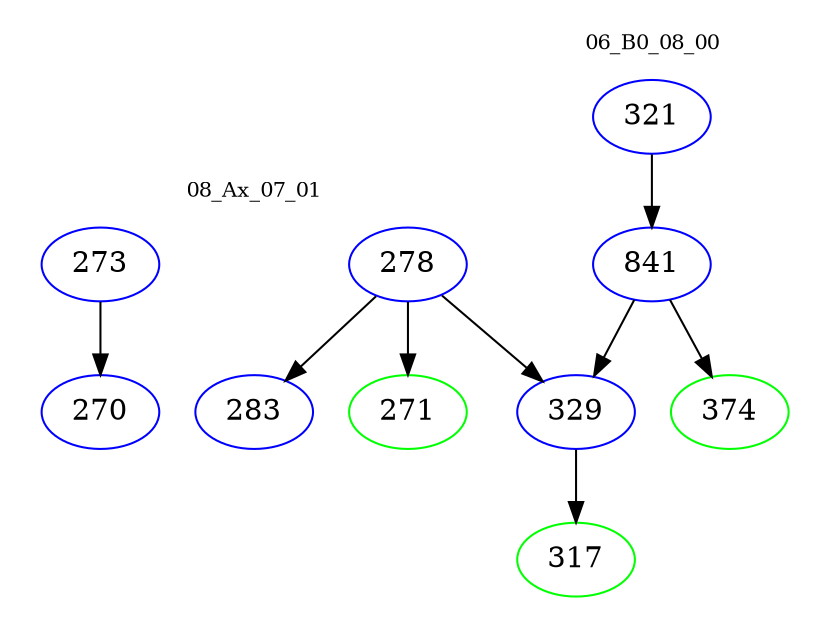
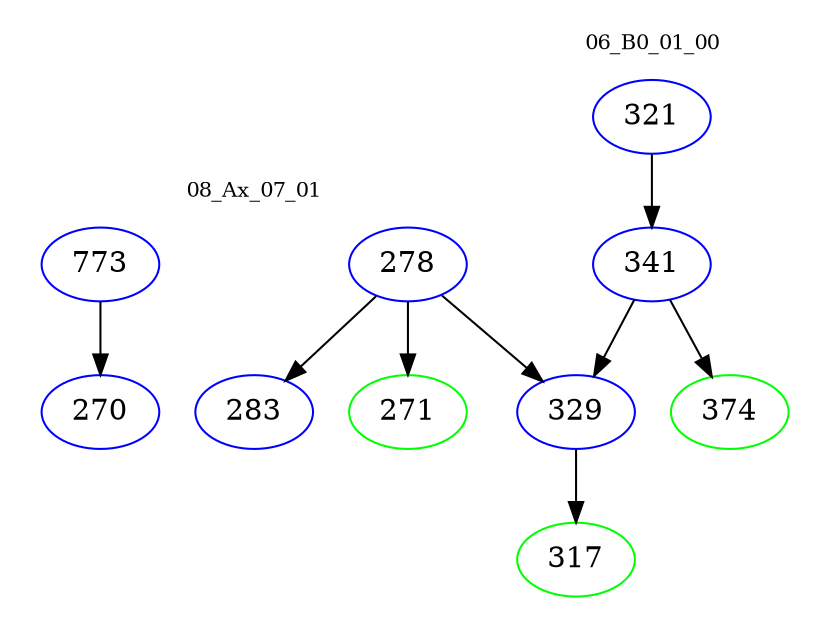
(653, 44) -> (653, 44)
(100, 264) -> (100, 264)
(652, 264) -> (652, 264)
